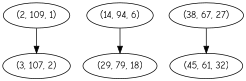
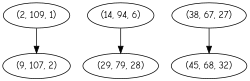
(37, 66) -> (37, 66)
(120, 66) -> (121, 66)
(206, 66) -> (209, 66)
